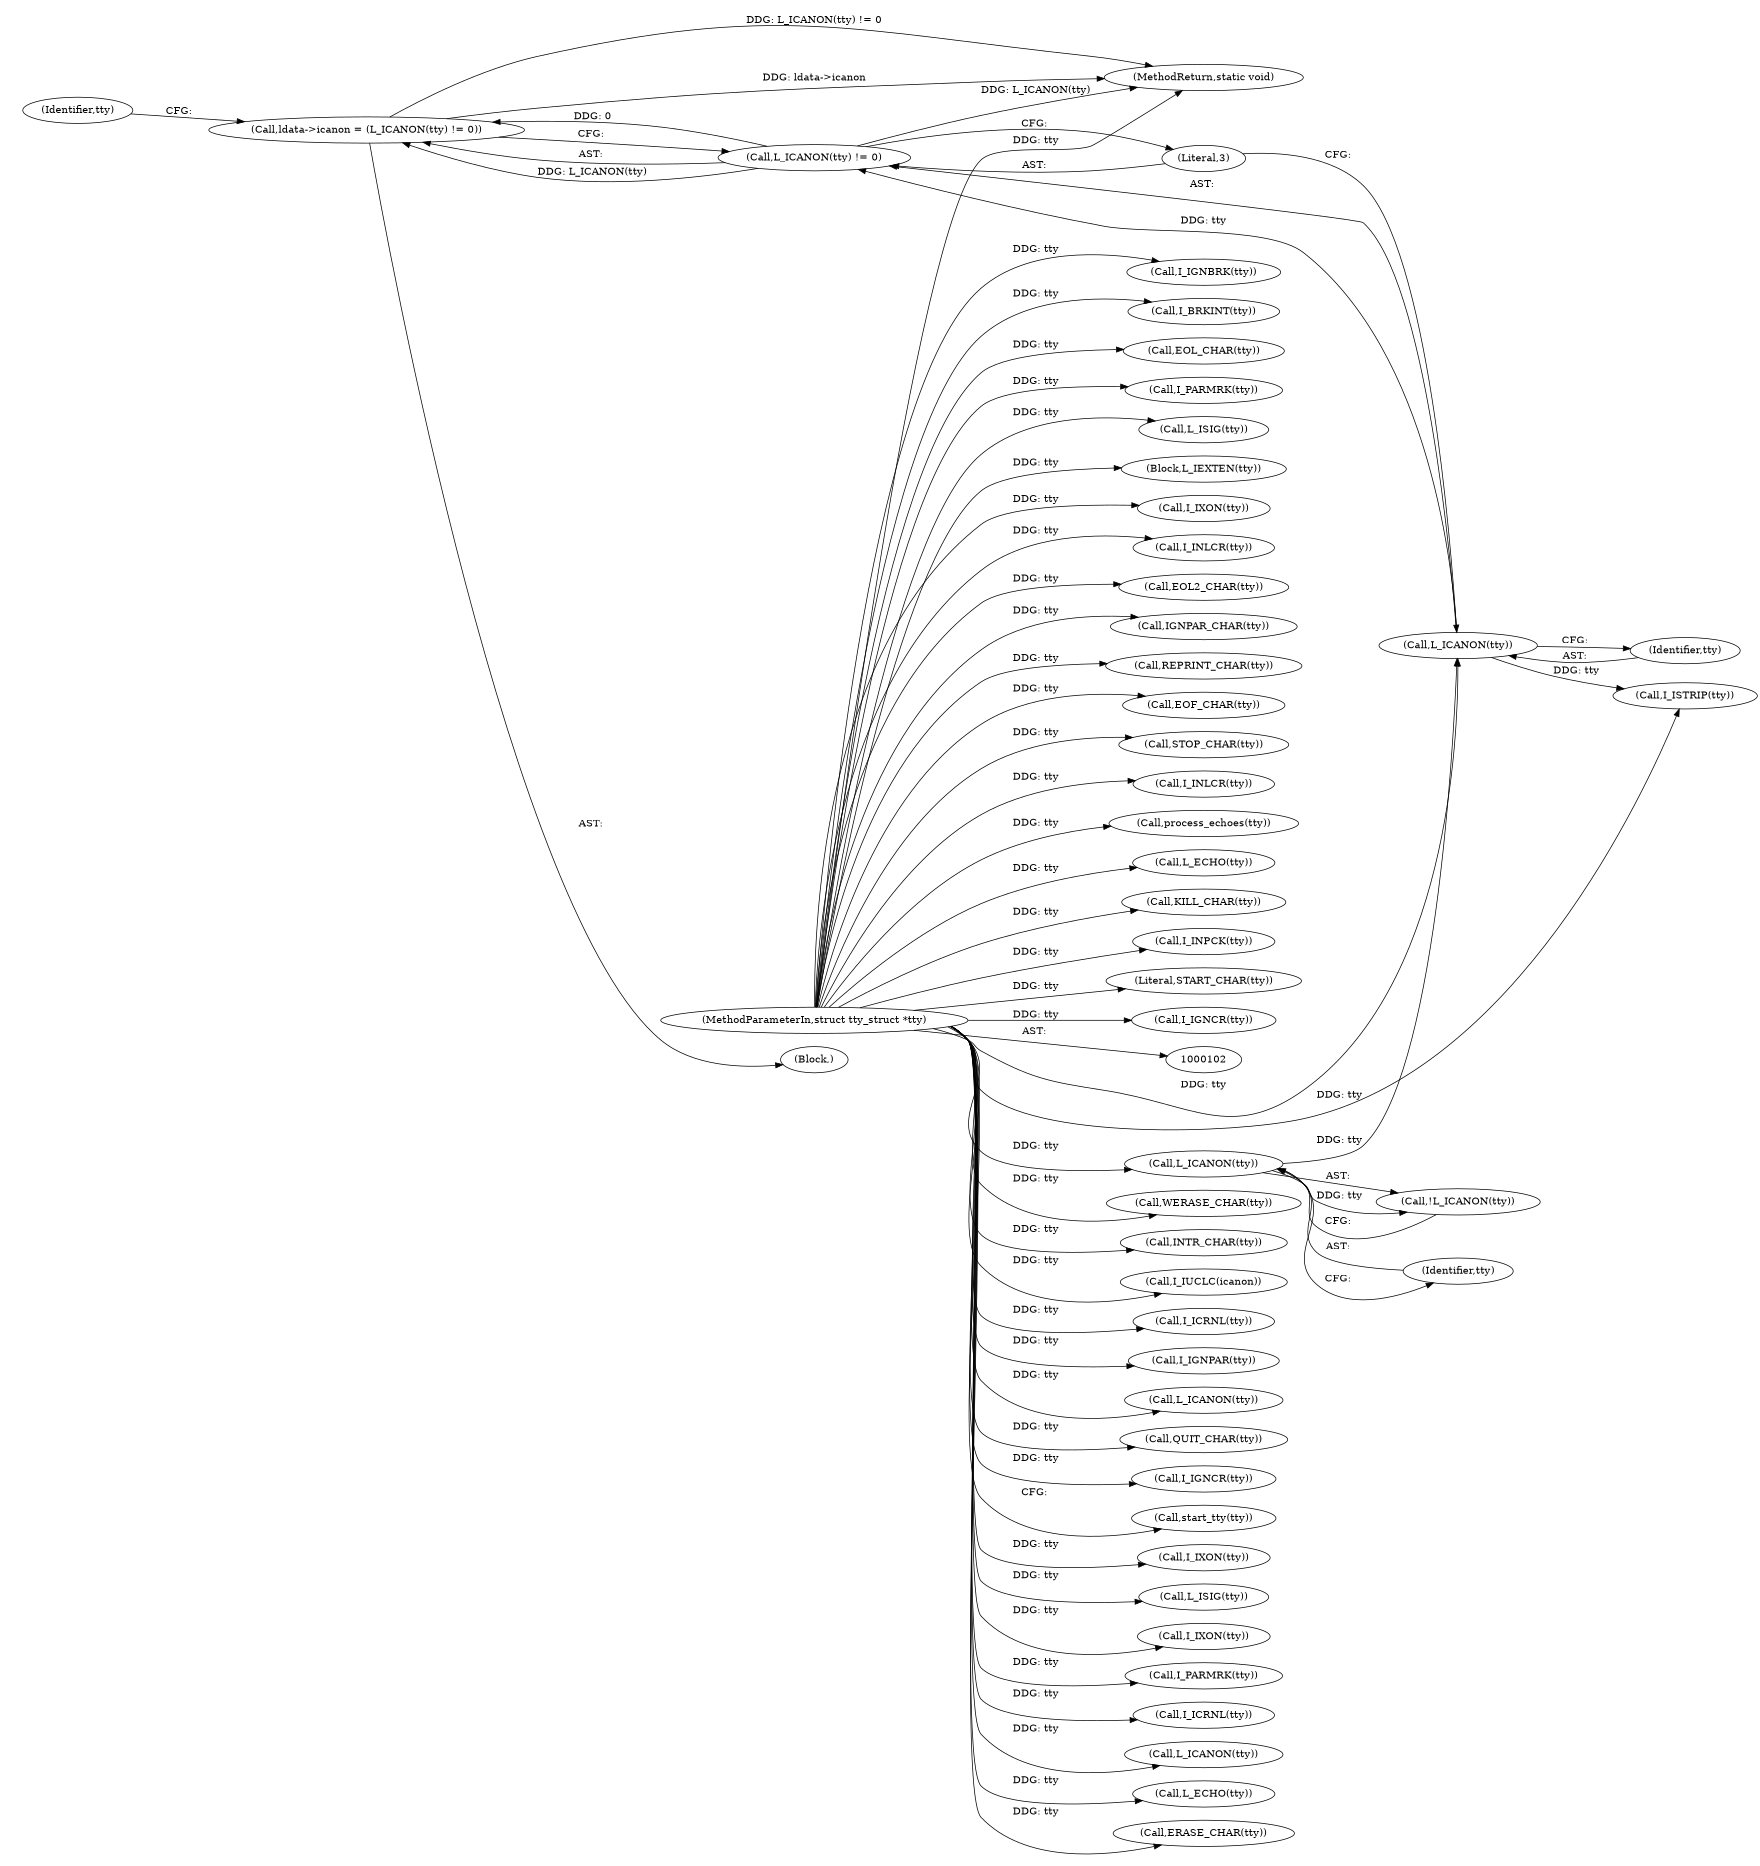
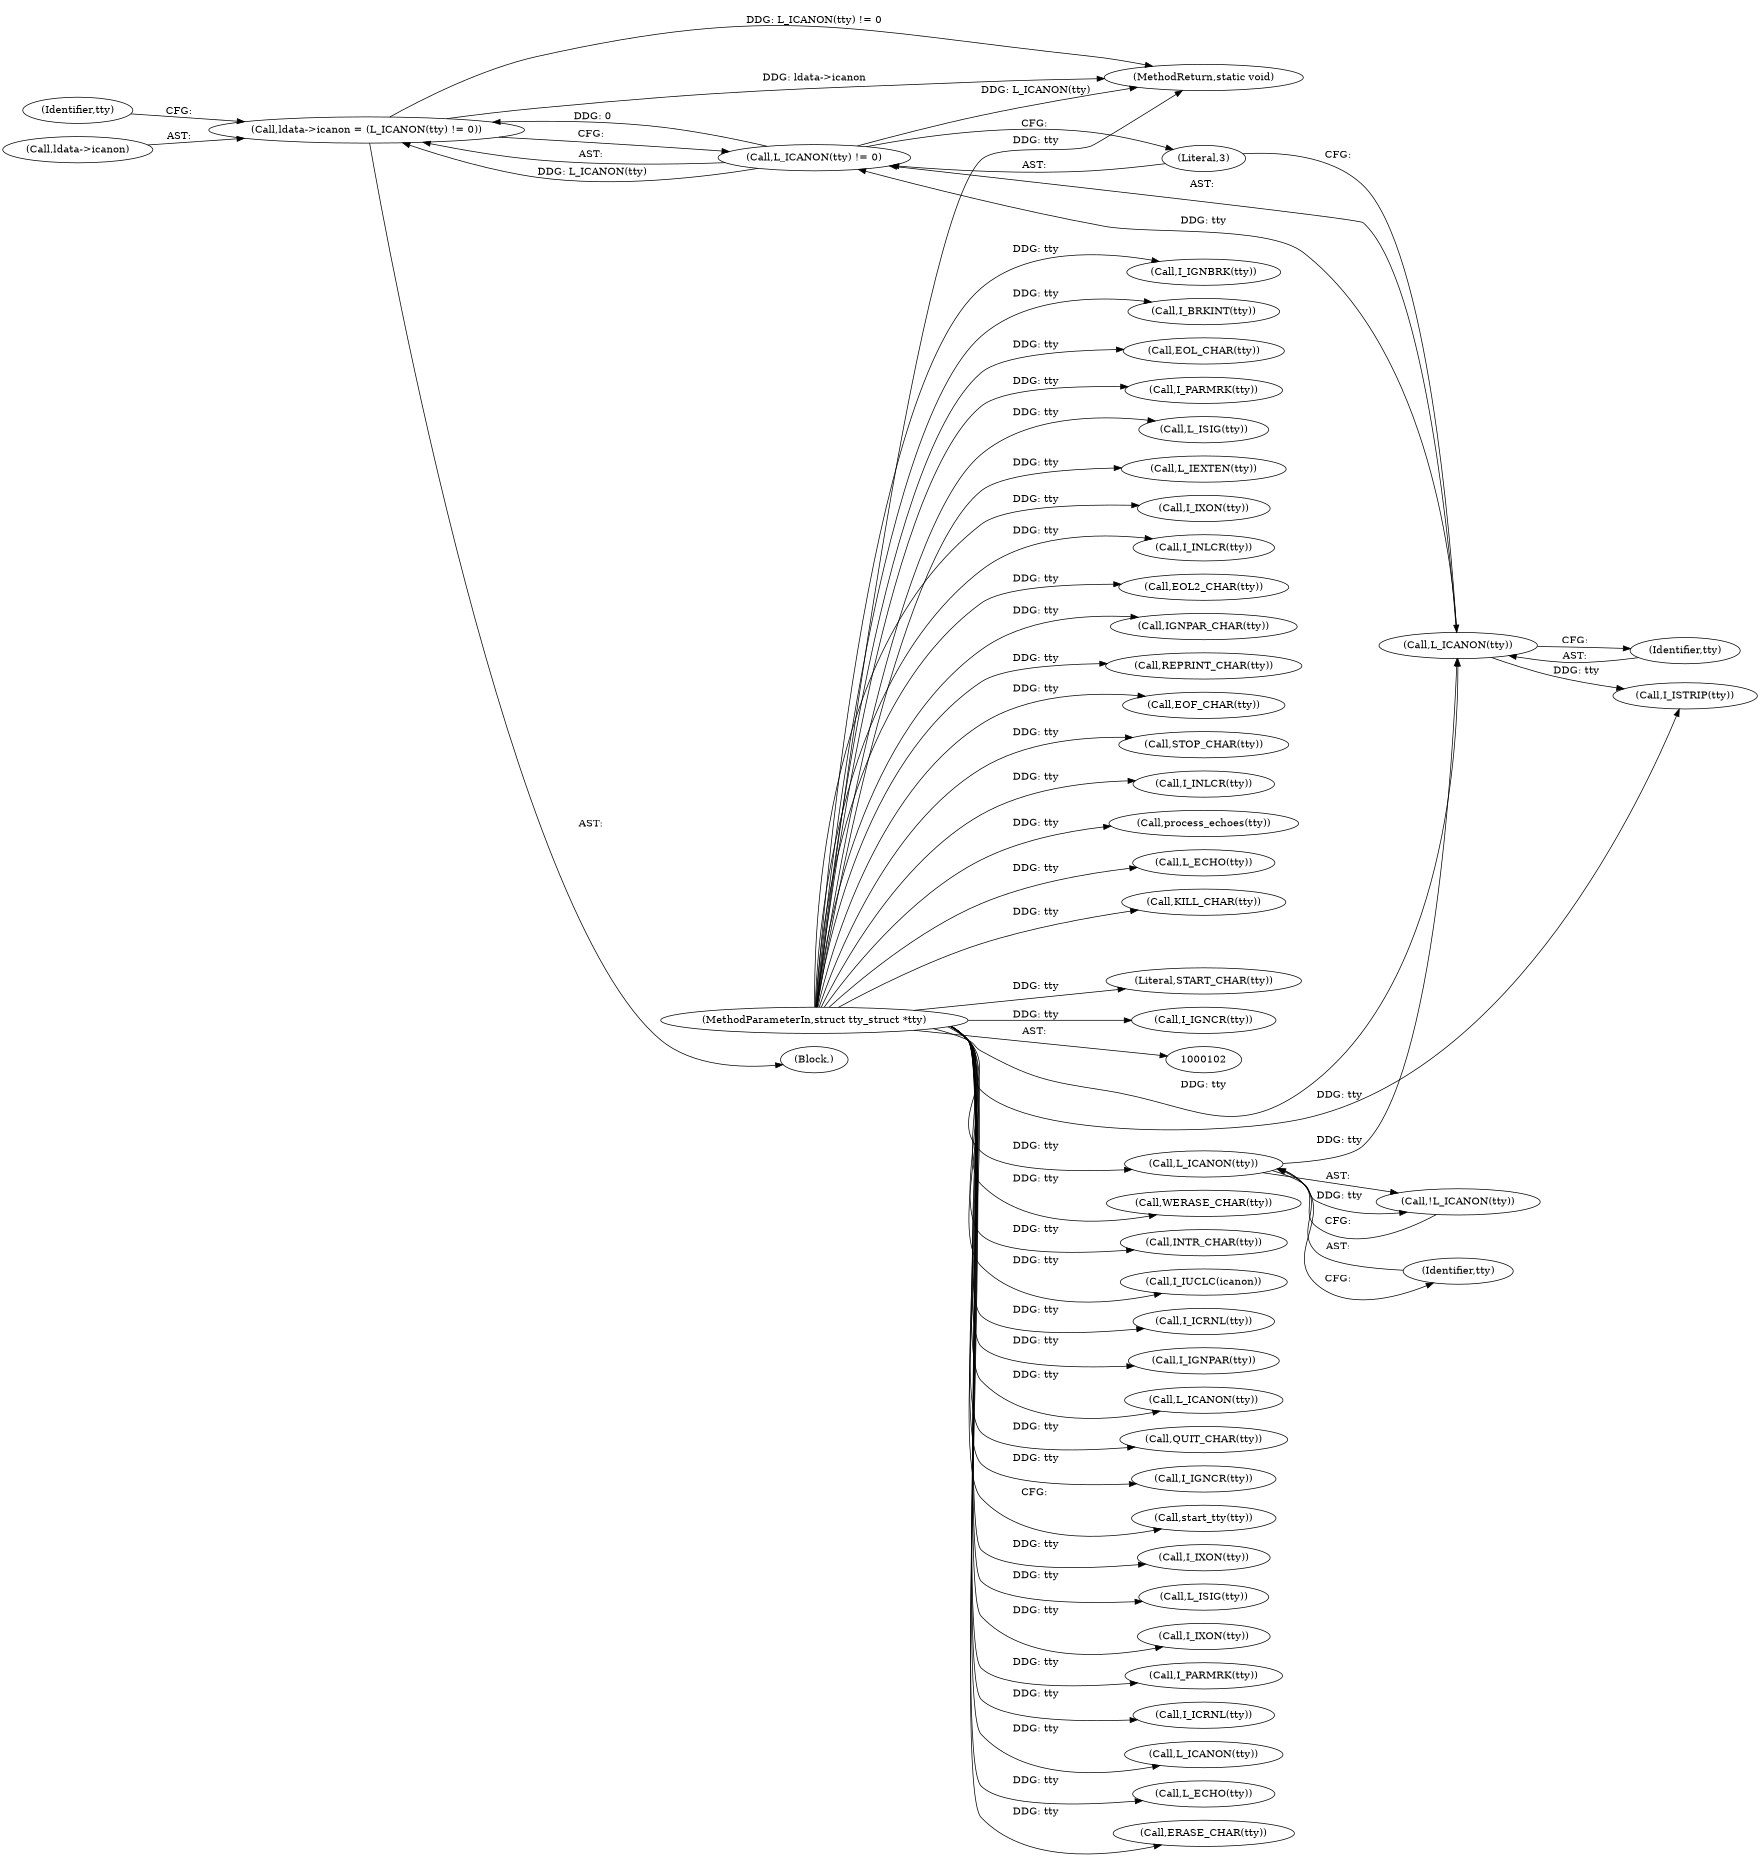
none -> (78, 150)
(1204, 469) -> (1204, 469)
(1204, 942) -> none
